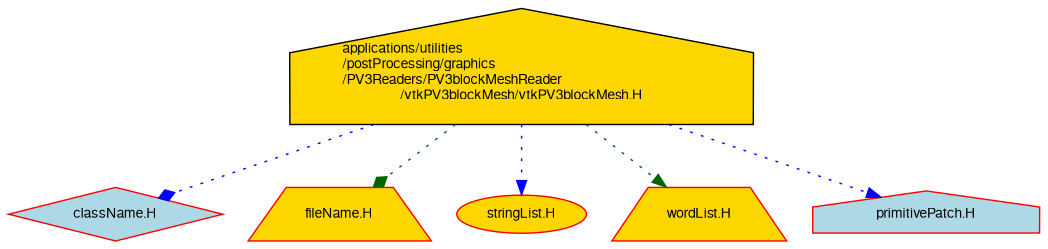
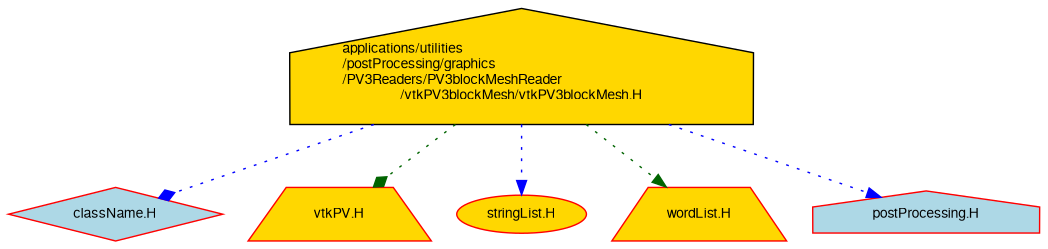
(340, 214) -> (340, 214)
(926, 214) -> (926, 214)
